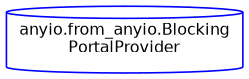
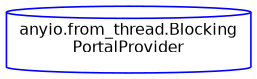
(125, 40) -> (129, 40)
